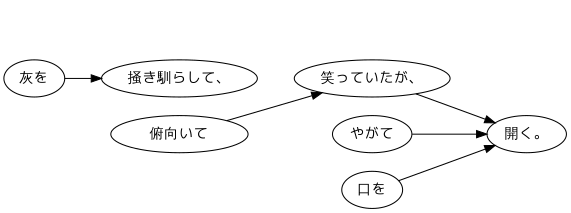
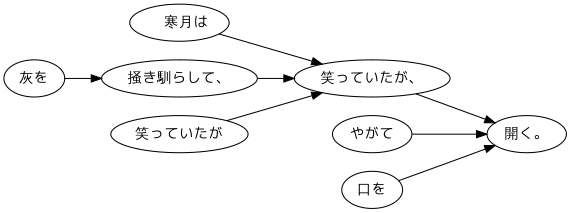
none -> (179, 23)
none -> (271, 78)
(179, 134) -> (179, 134)
